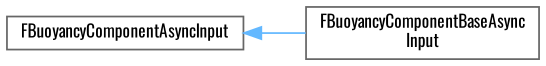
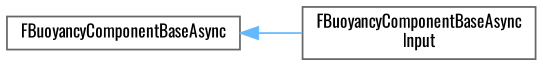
(125, 33) -> (123, 33)
